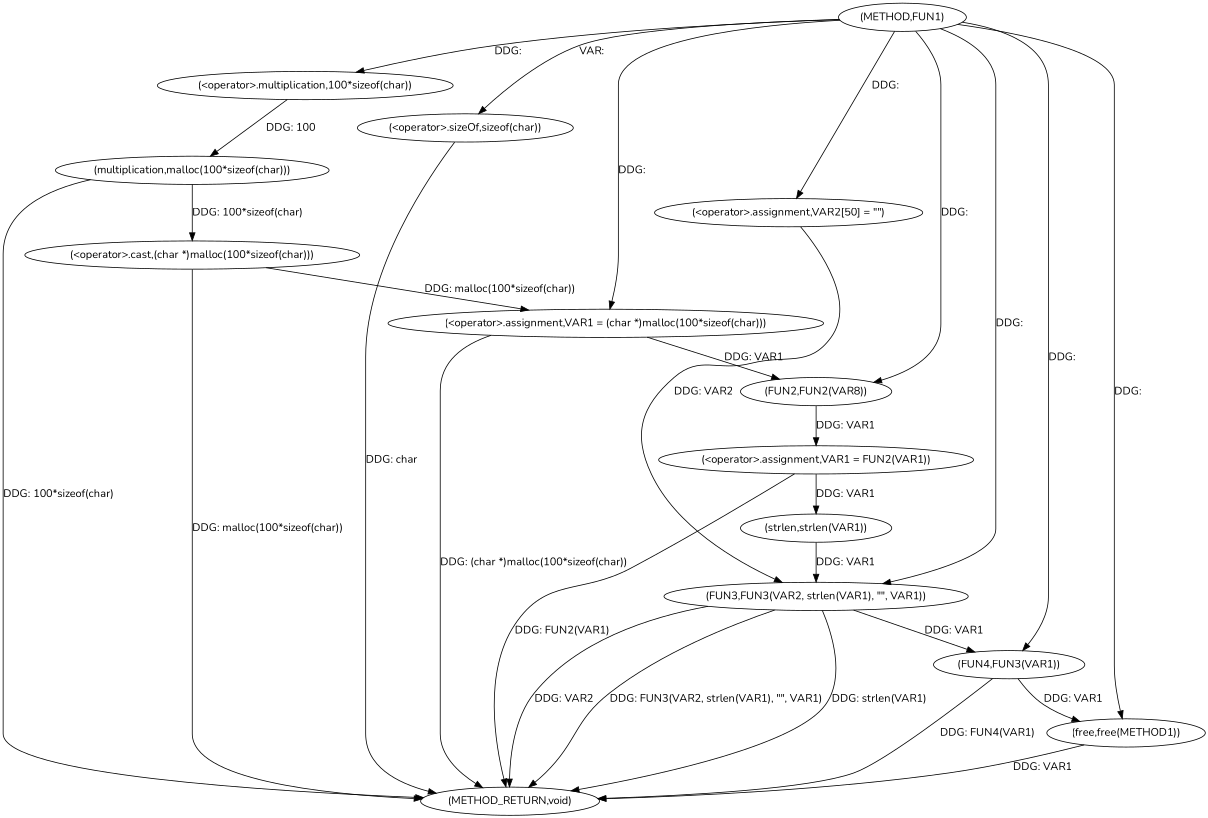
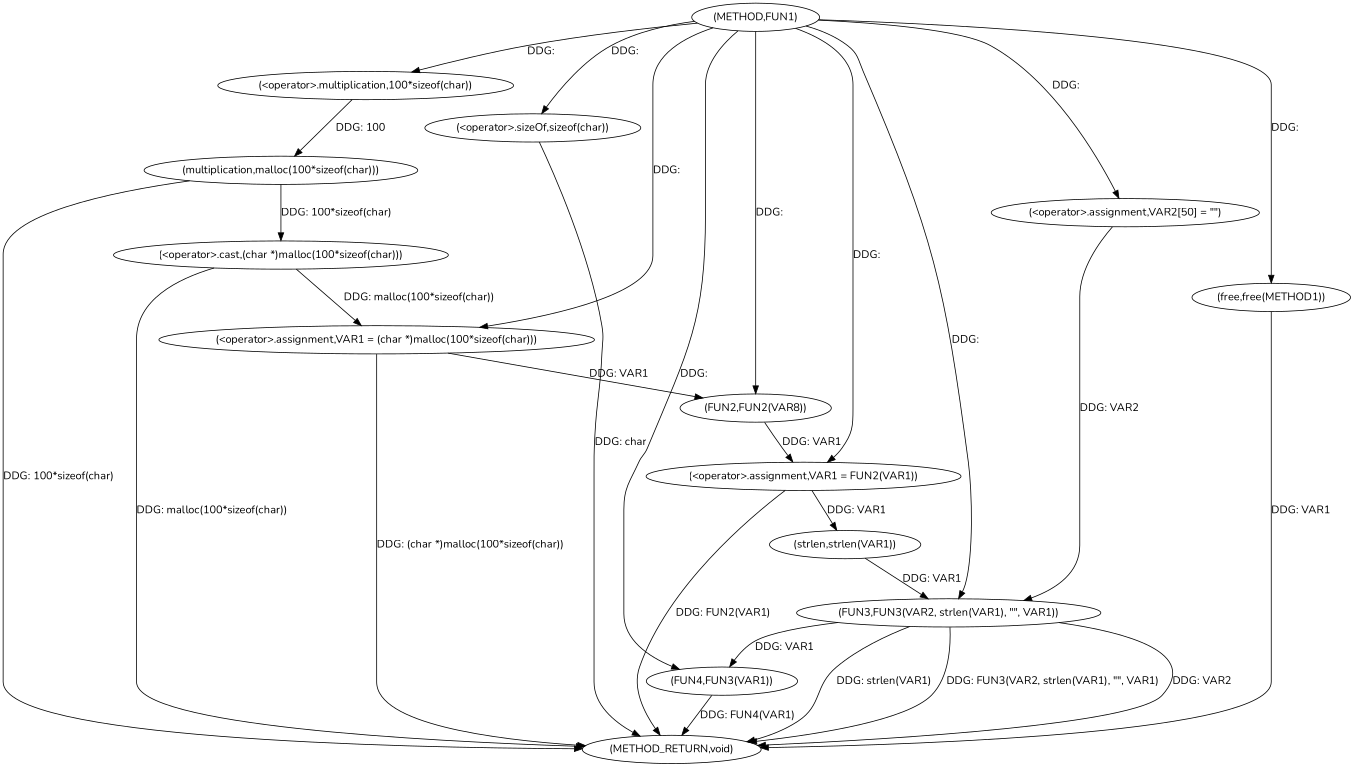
(593, 51) -> (627, 51)
none -> (853, 231)
(1042, 703) -> none
